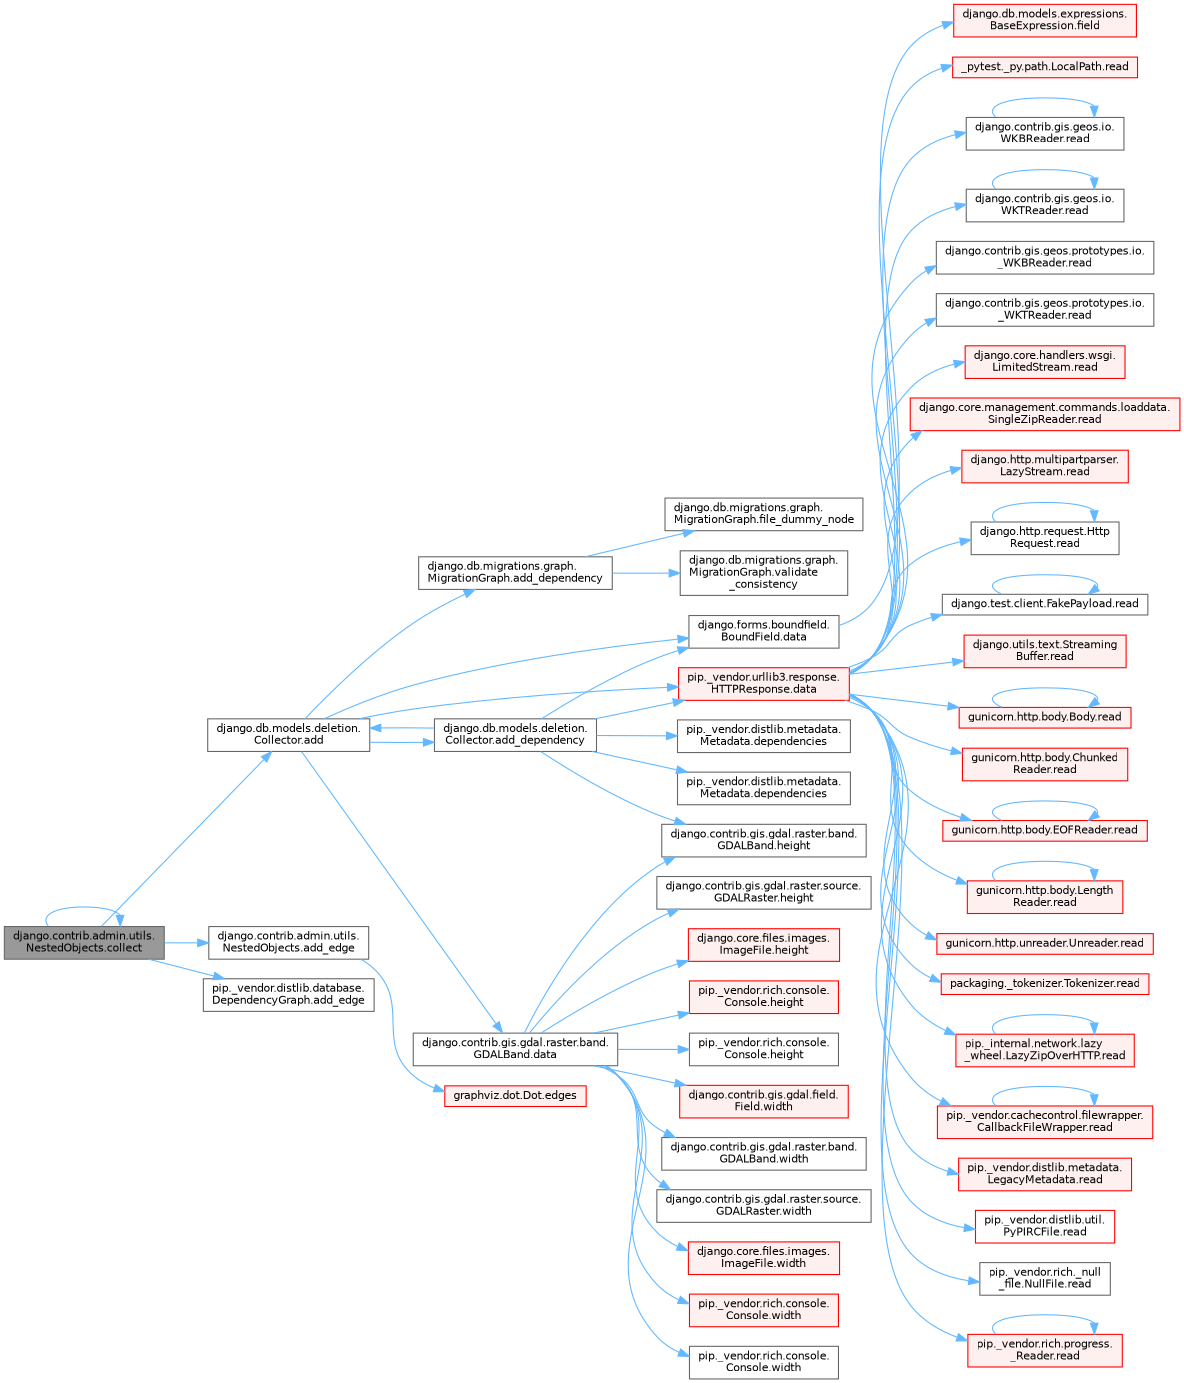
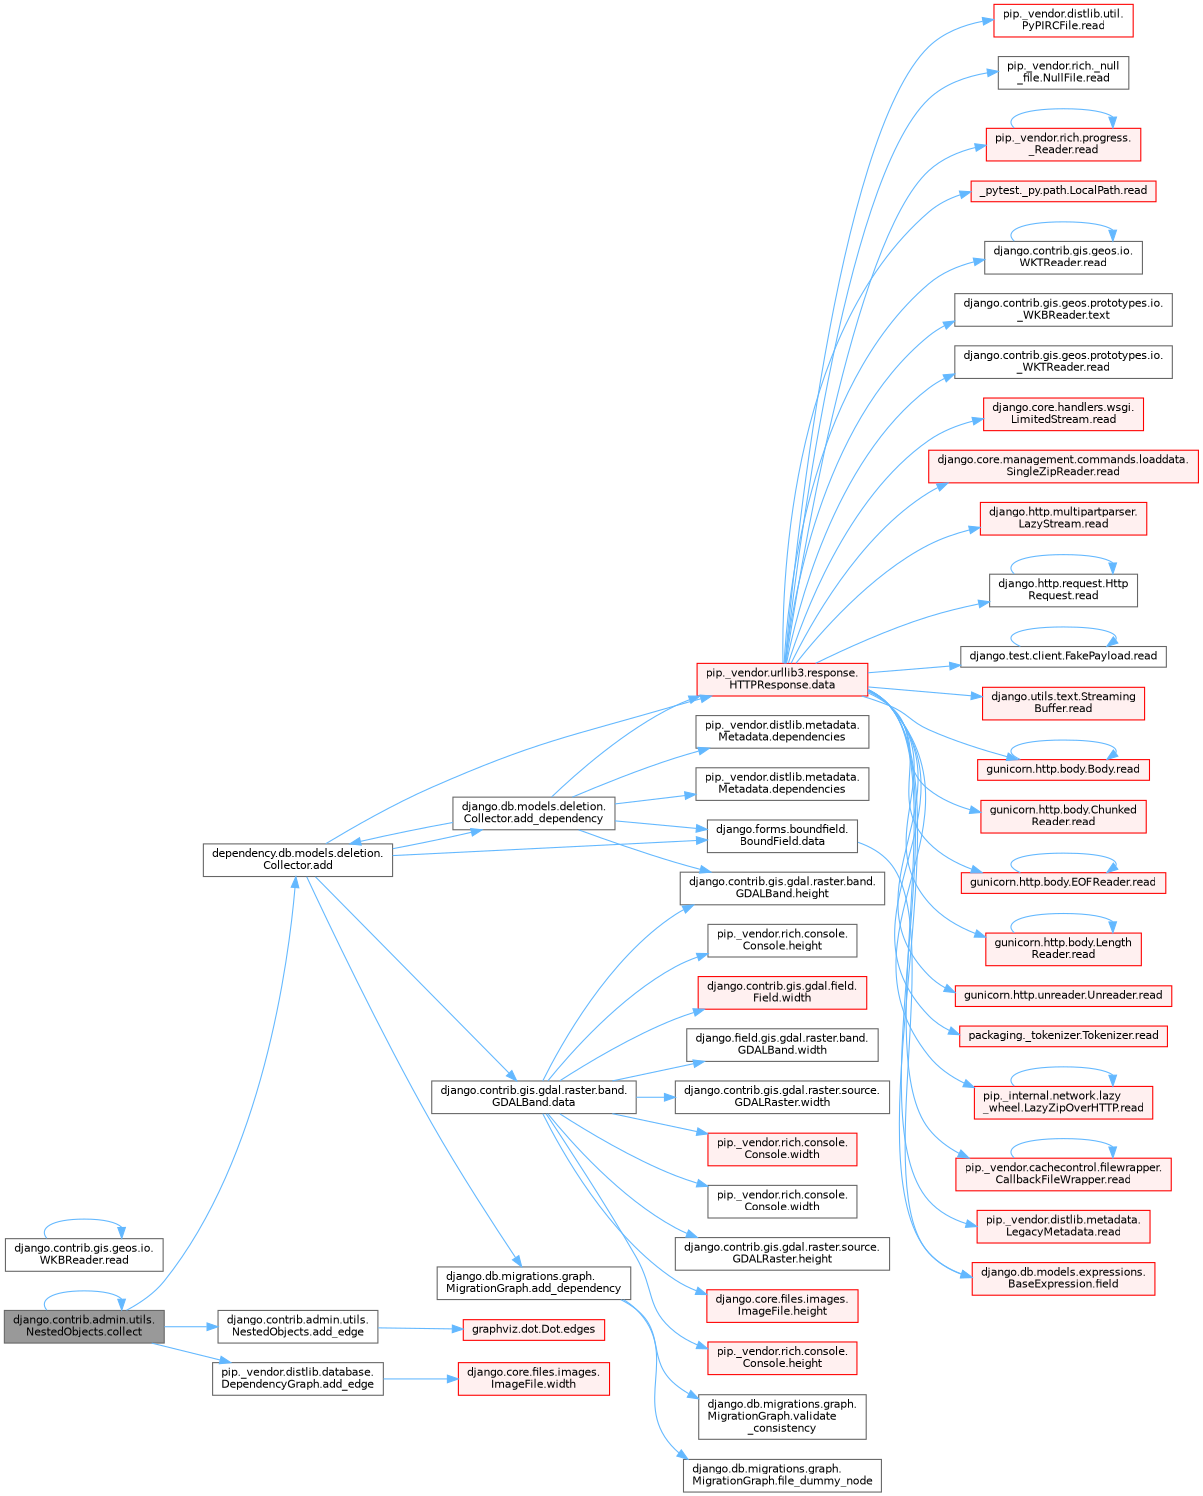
(1045, 258) -> (1064, 310)
(889, 396) -> (908, 986)
(289, 735) -> (298, 860)
(764, 1154) -> (782, 1045)
(637, 1159) -> (415, 1379)
